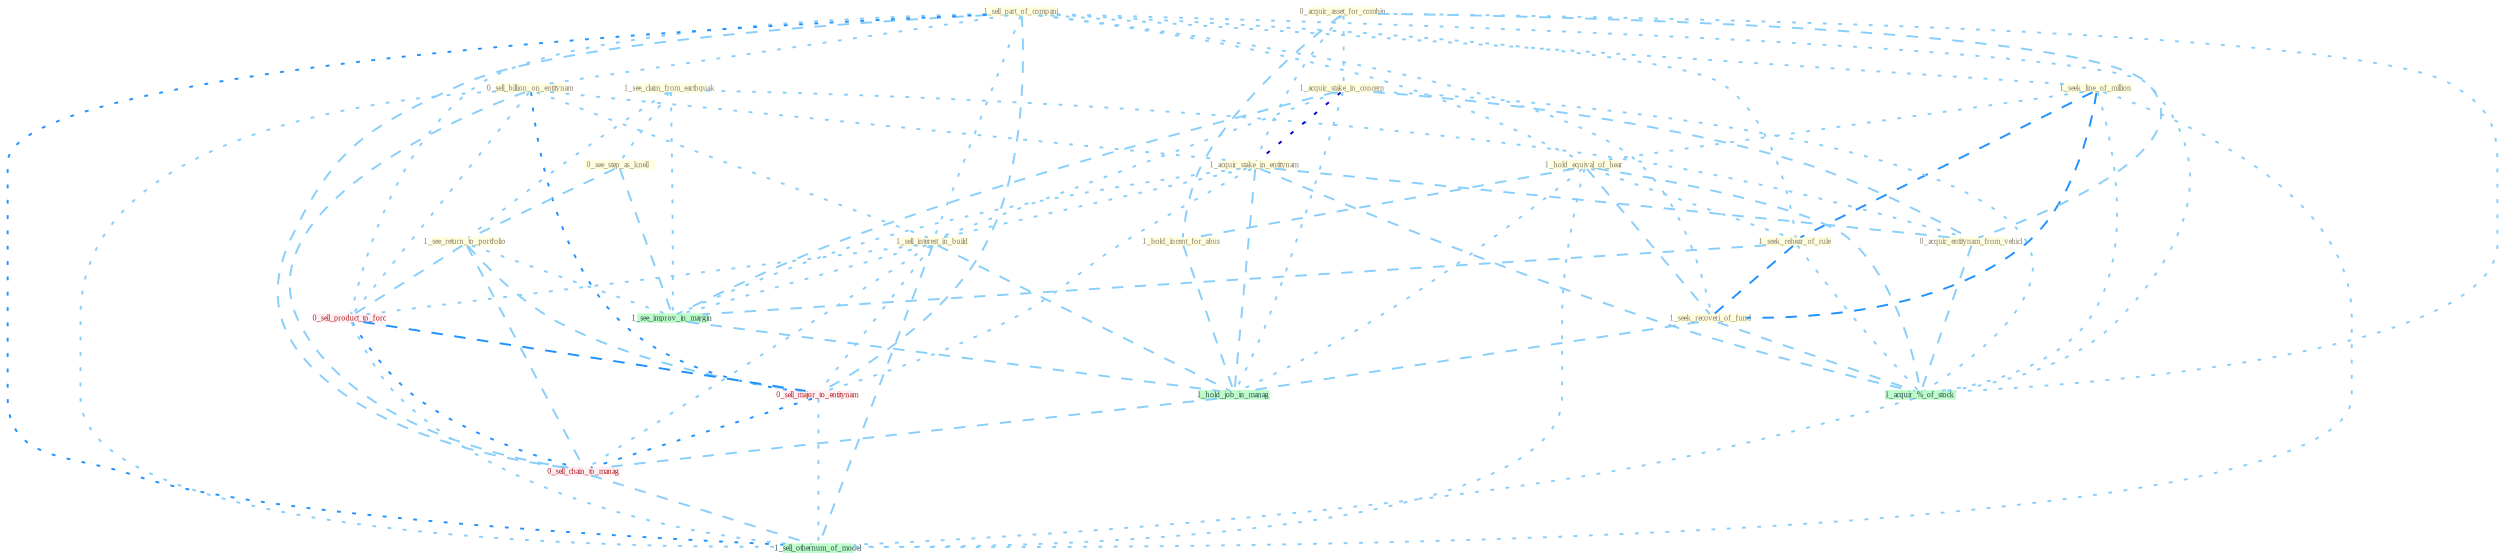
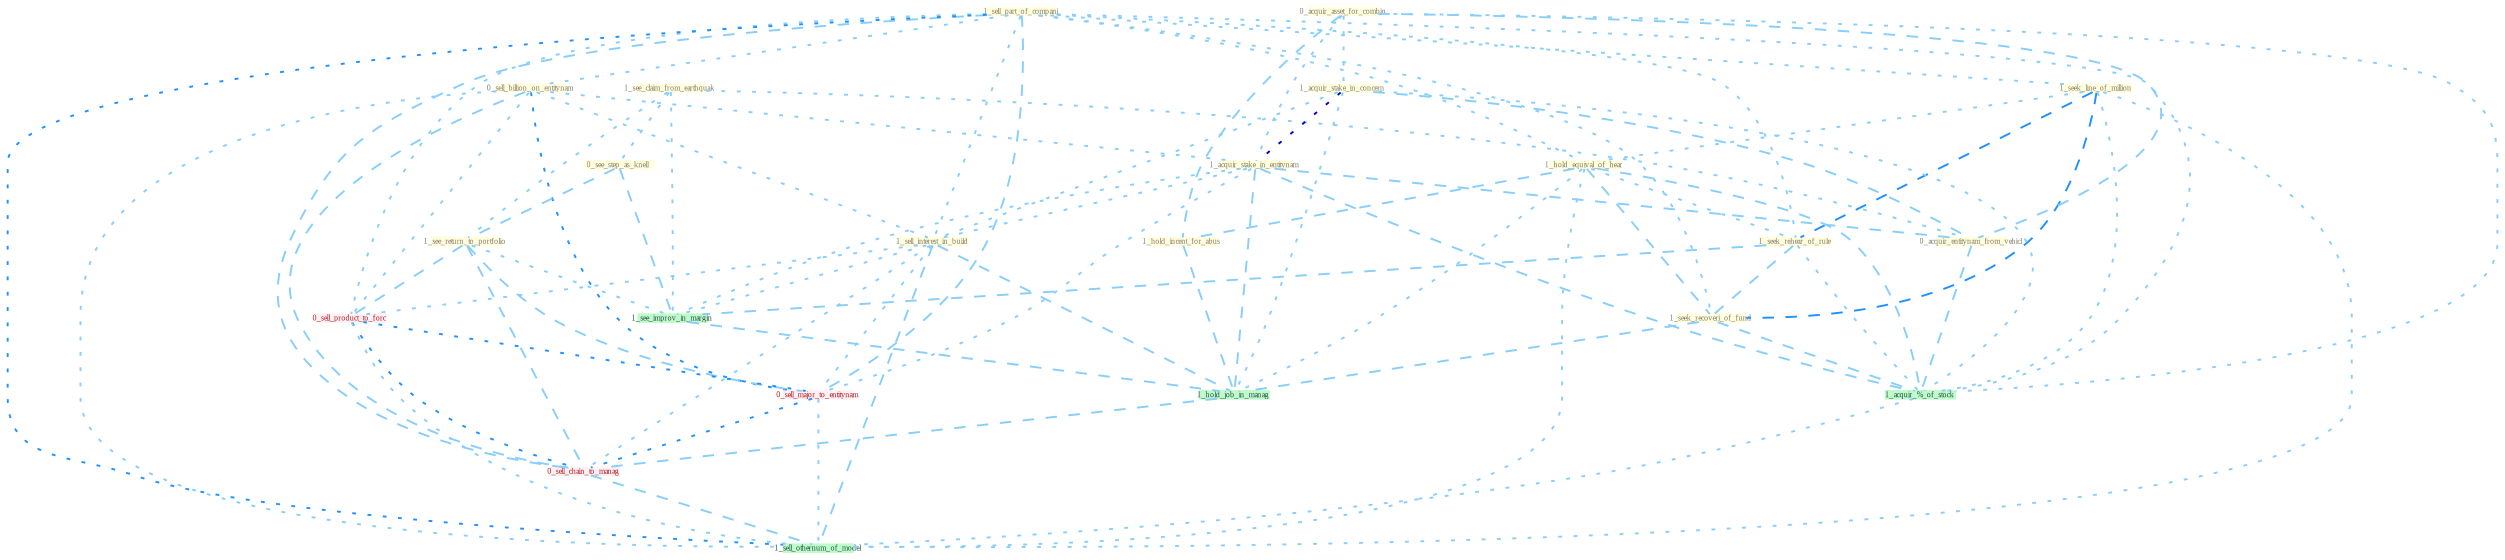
(984, 192) -> none
(1754, 280) -> (1754, 280)
(584, 356) -> (584, 356)
